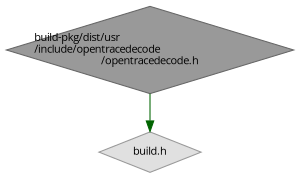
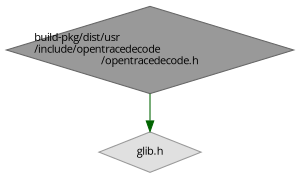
(150, 152) -> (150, 152)
